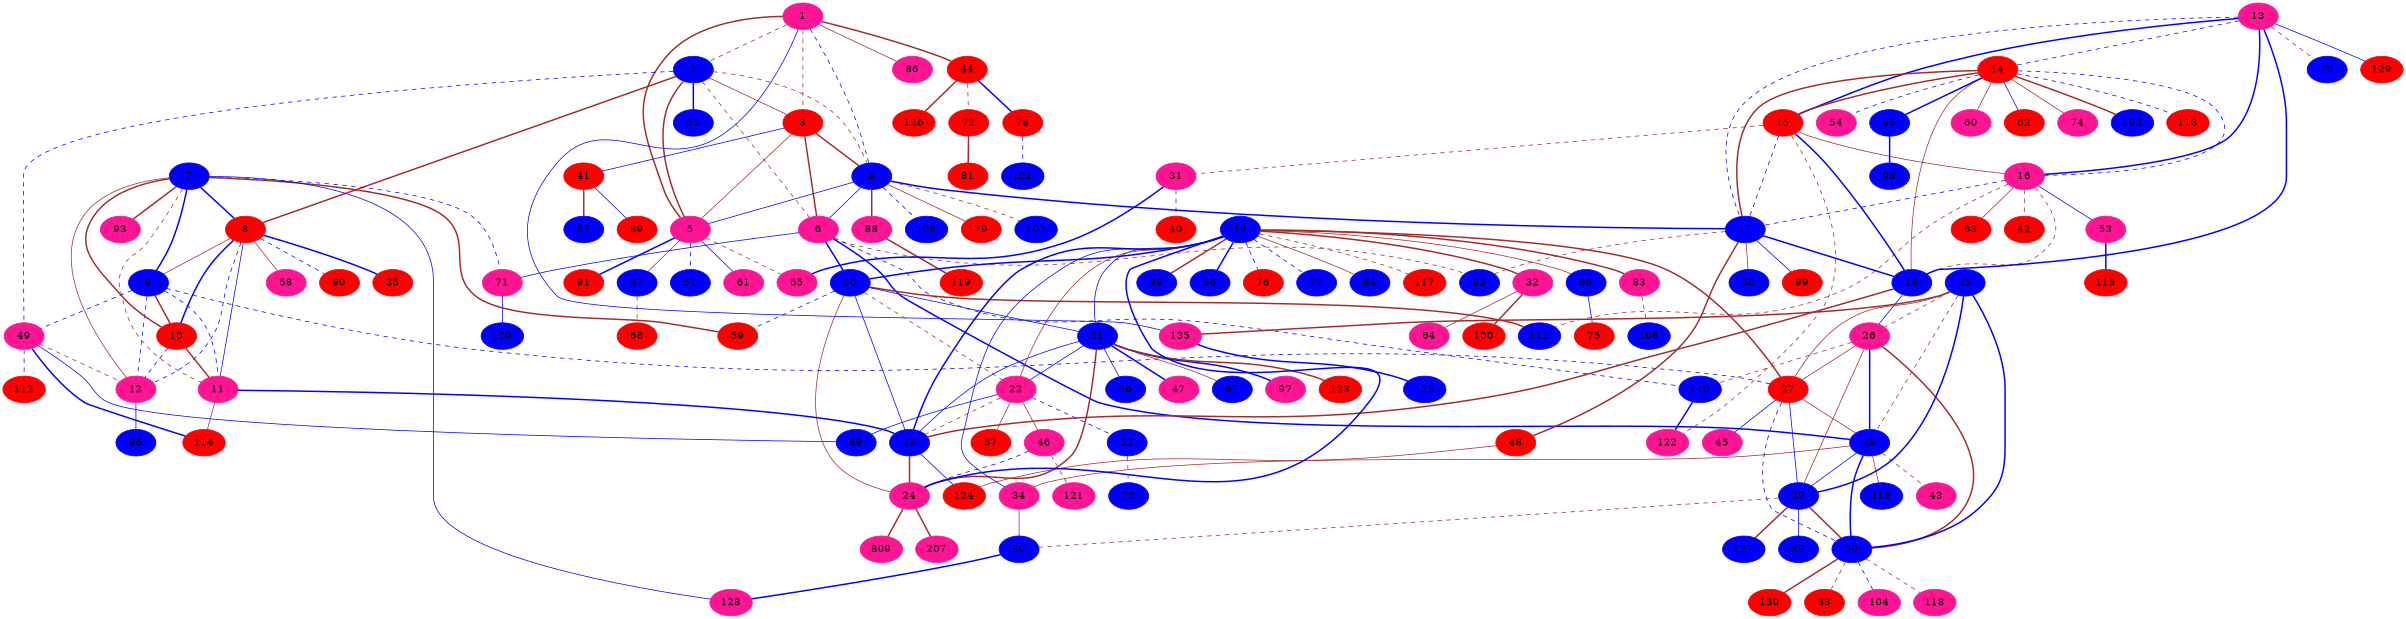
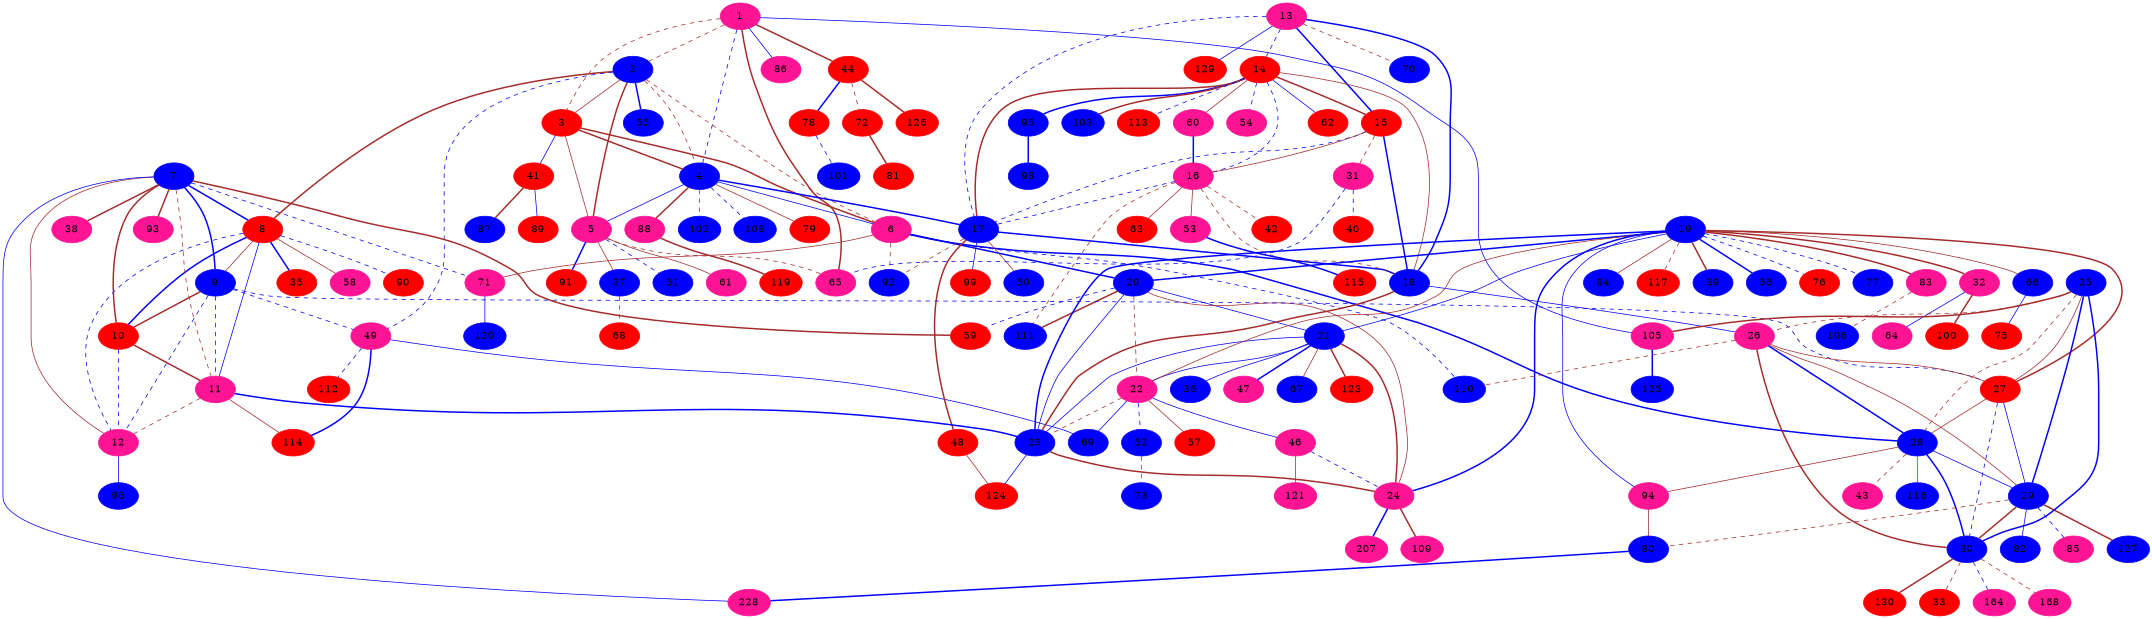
(858, 43) -> (761, 43)
(661, 64) -> (787, 155)
(2078, 123) -> none
(2230, 137) -> (1193, 150)
(2065, 203) -> (1192, 203)
none -> (72, 229)
(659, 252) -> (753, 253)
(717, 256) -> (677, 261)
(995, 257) -> (1085, 264)
(1481, 309) -> (1937, 309)
(1180, 336) -> (1652, 336)
(80, 363) -> (167, 416)
(1286, 389) -> none
(1030, 416) -> (1214, 420)
(1668, 443) -> none
(1722, 443) -> none
(1061, 474) -> (1295, 469)
(1019, 496) -> (1649, 496)
(923, 522) -> (1380, 522)
(881, 549) -> (1422, 549)
none -> (2074, 549)
(731, 603) -> (749, 603)
(1879, 603) -> (1994, 603)
(1935, 603) -> (2050, 603)
